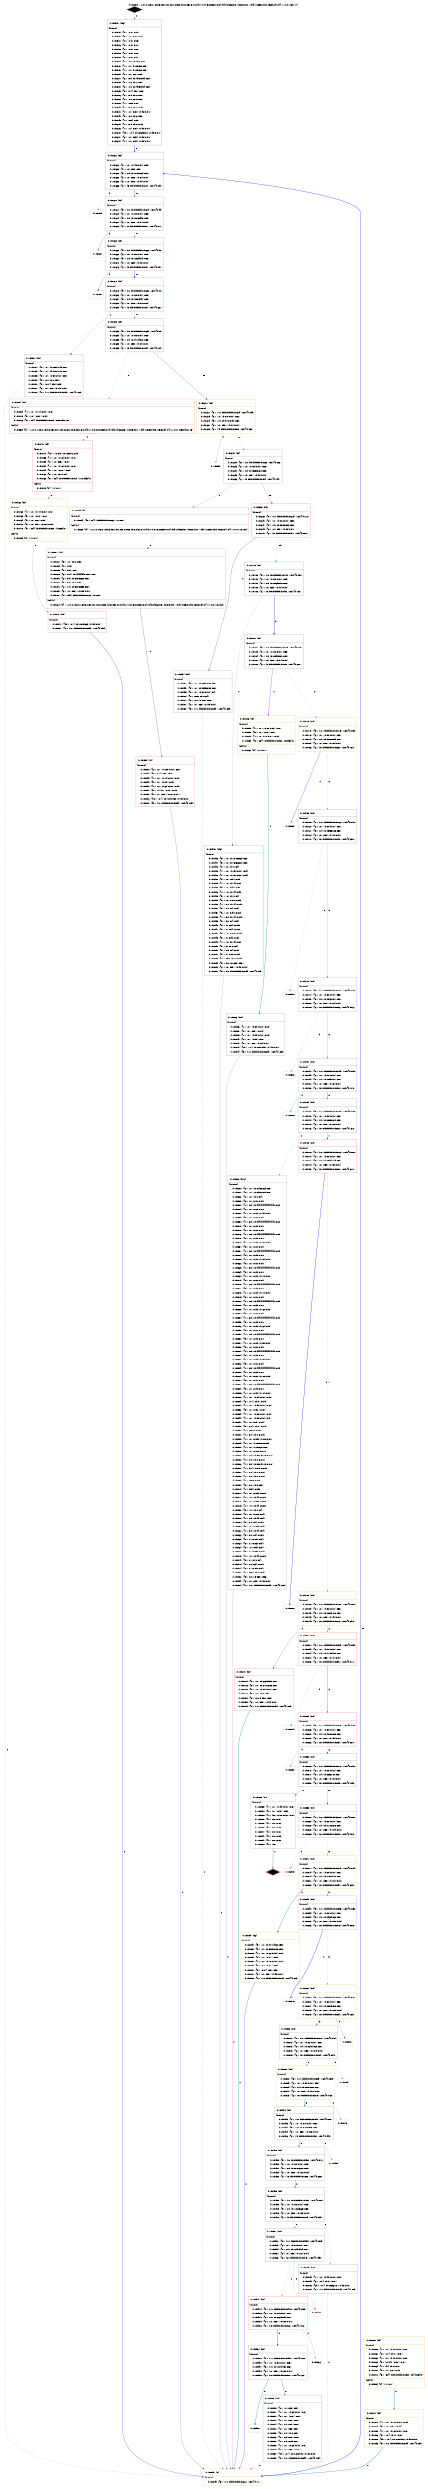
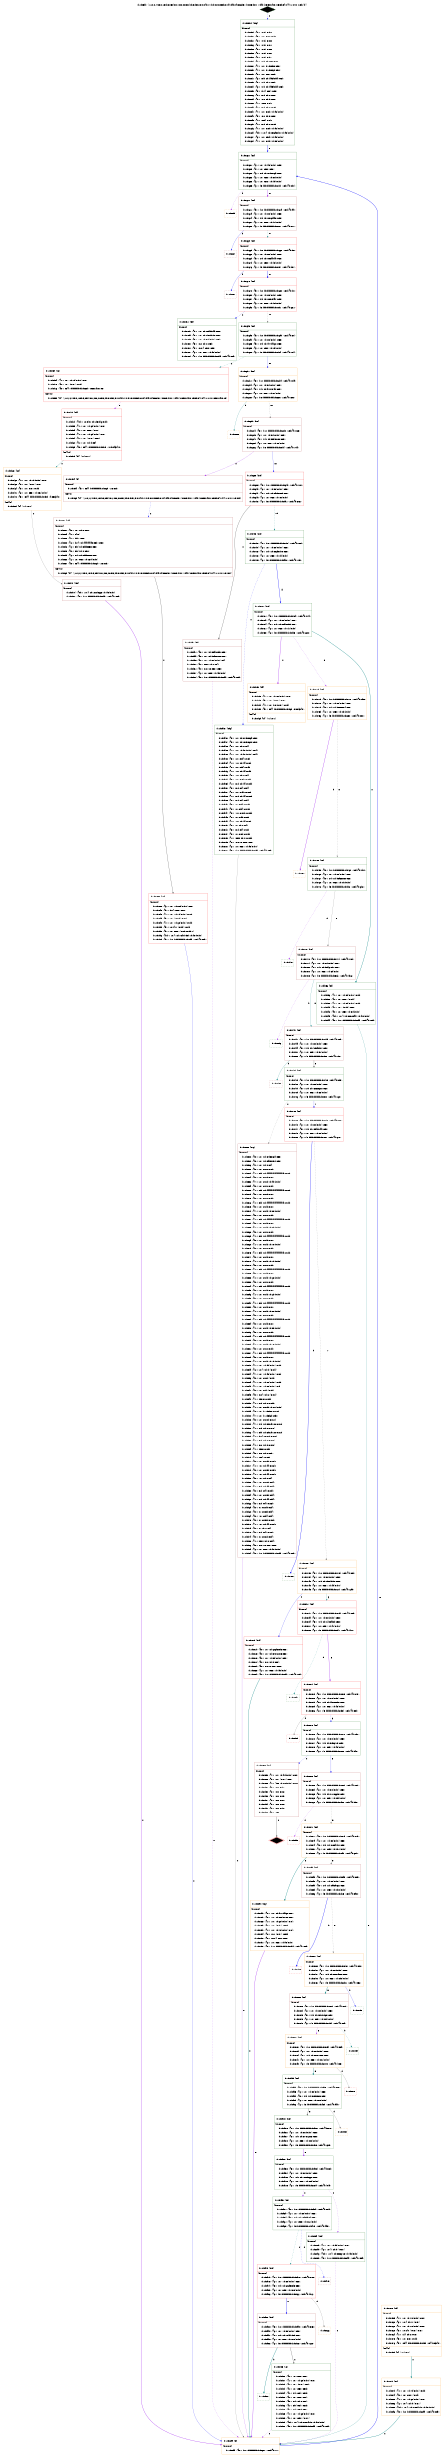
(268, 884) -> (370, 794)
(6, 1508) -> none
